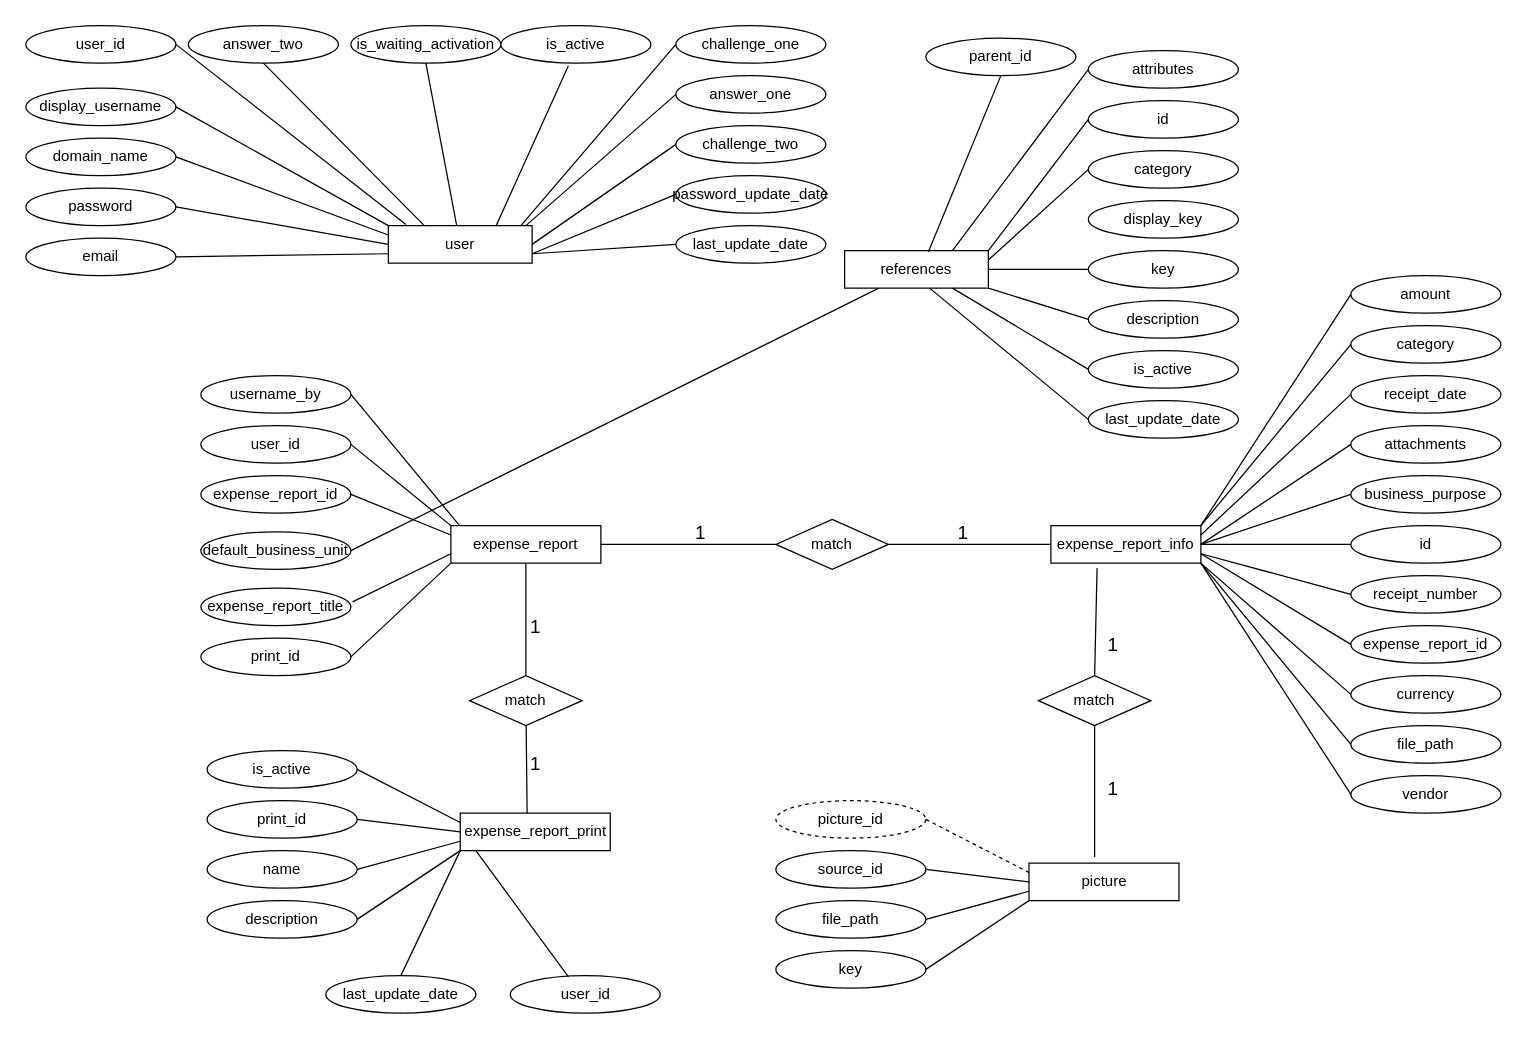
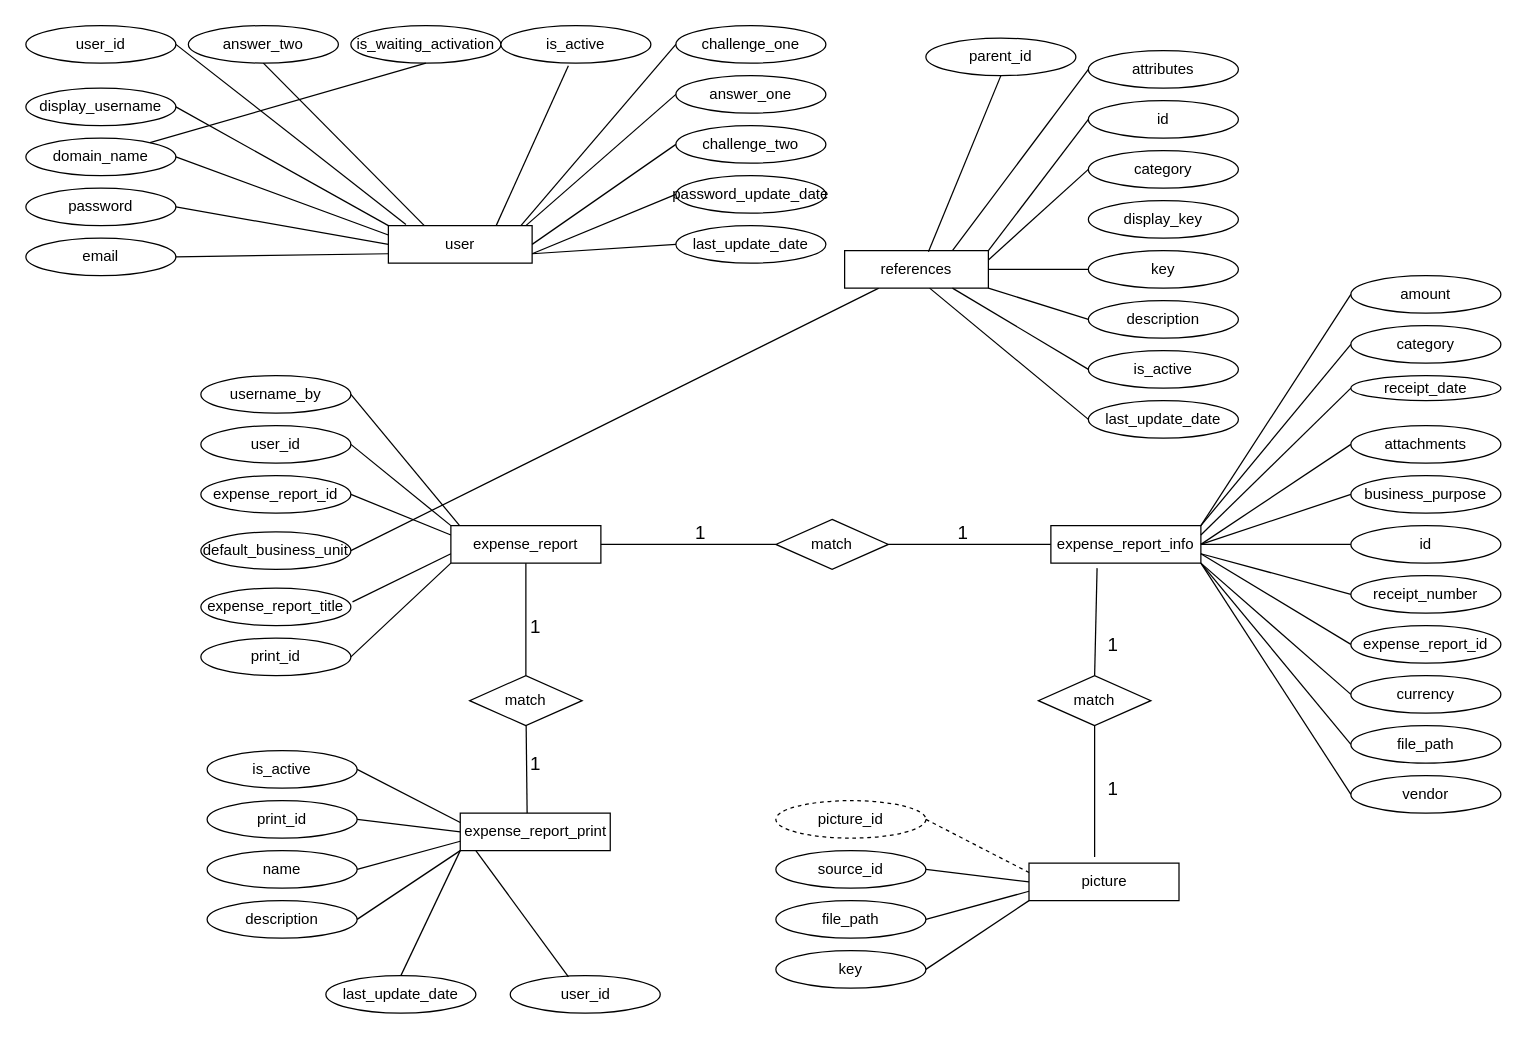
(441, 144) -> (288, 103)
(1426, 394) -> (1426, 388)
